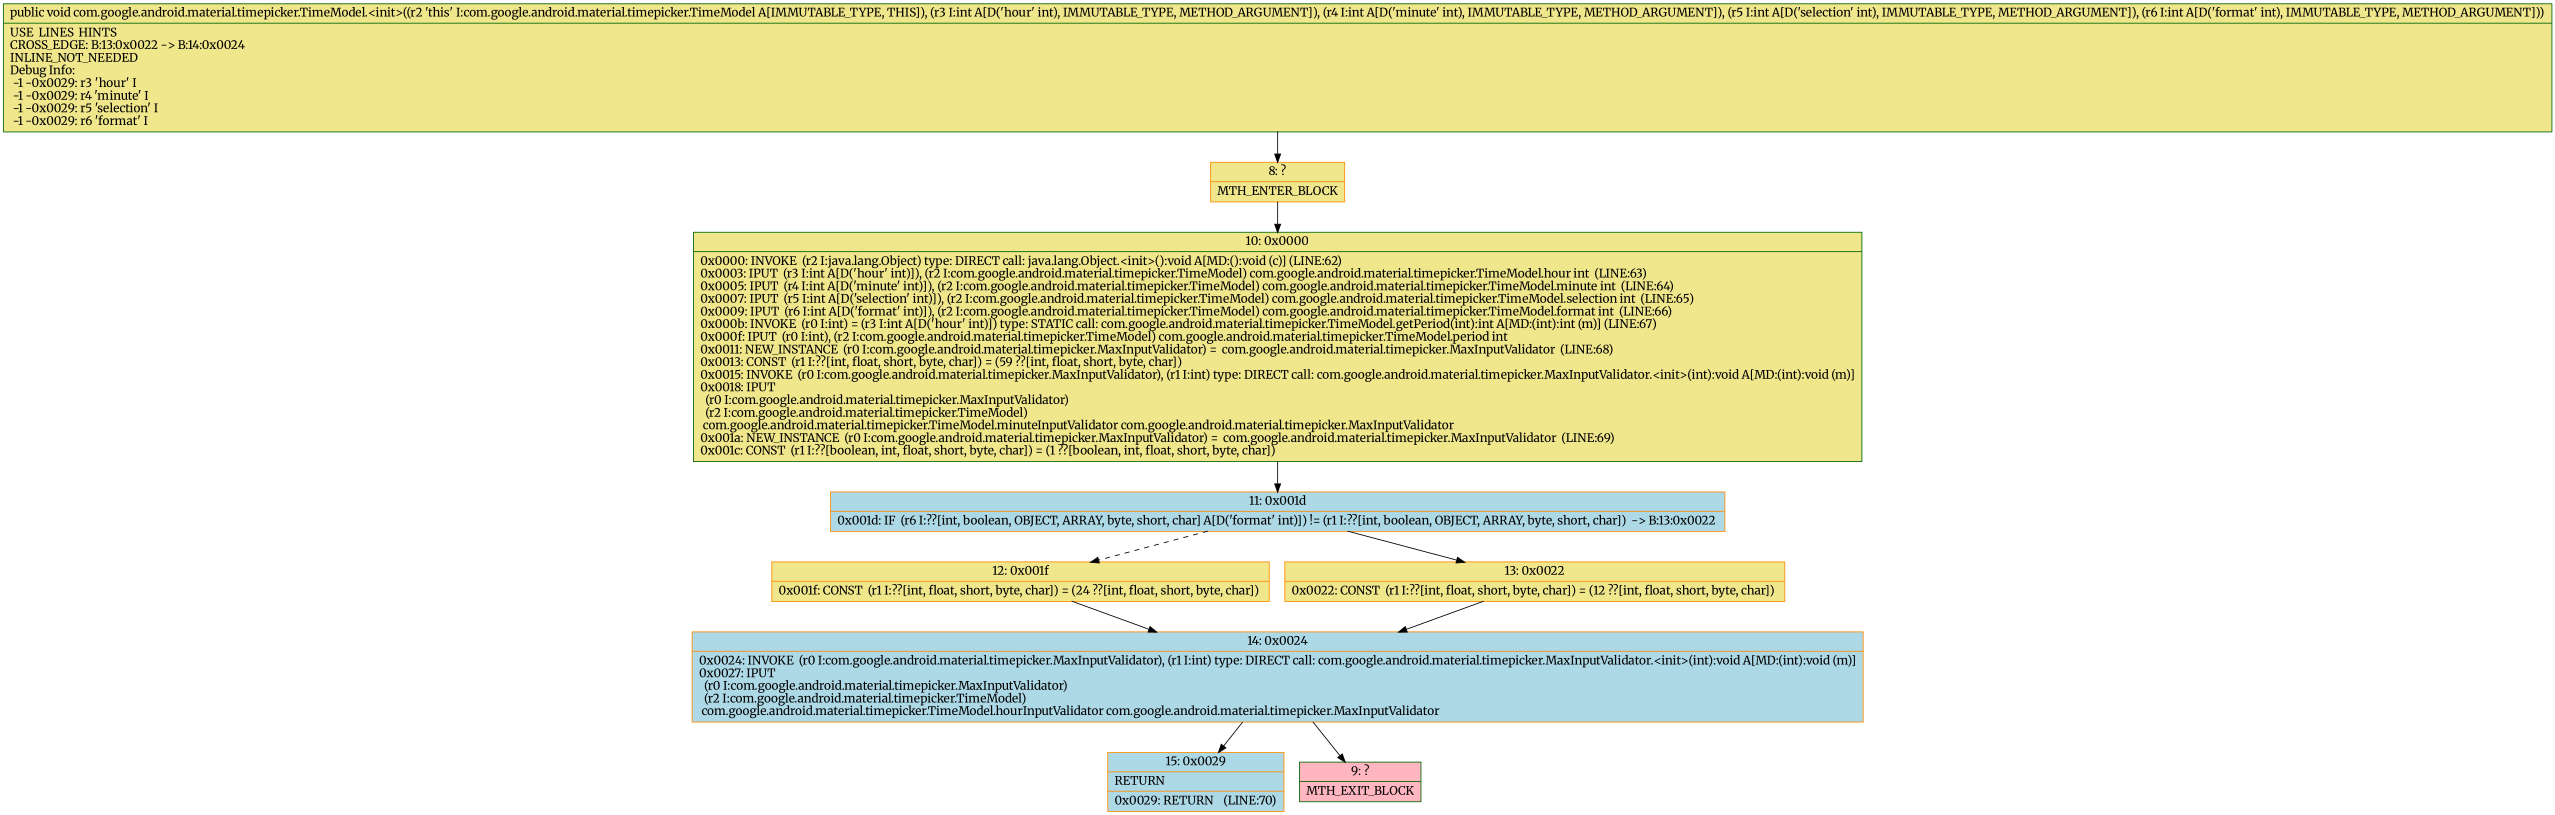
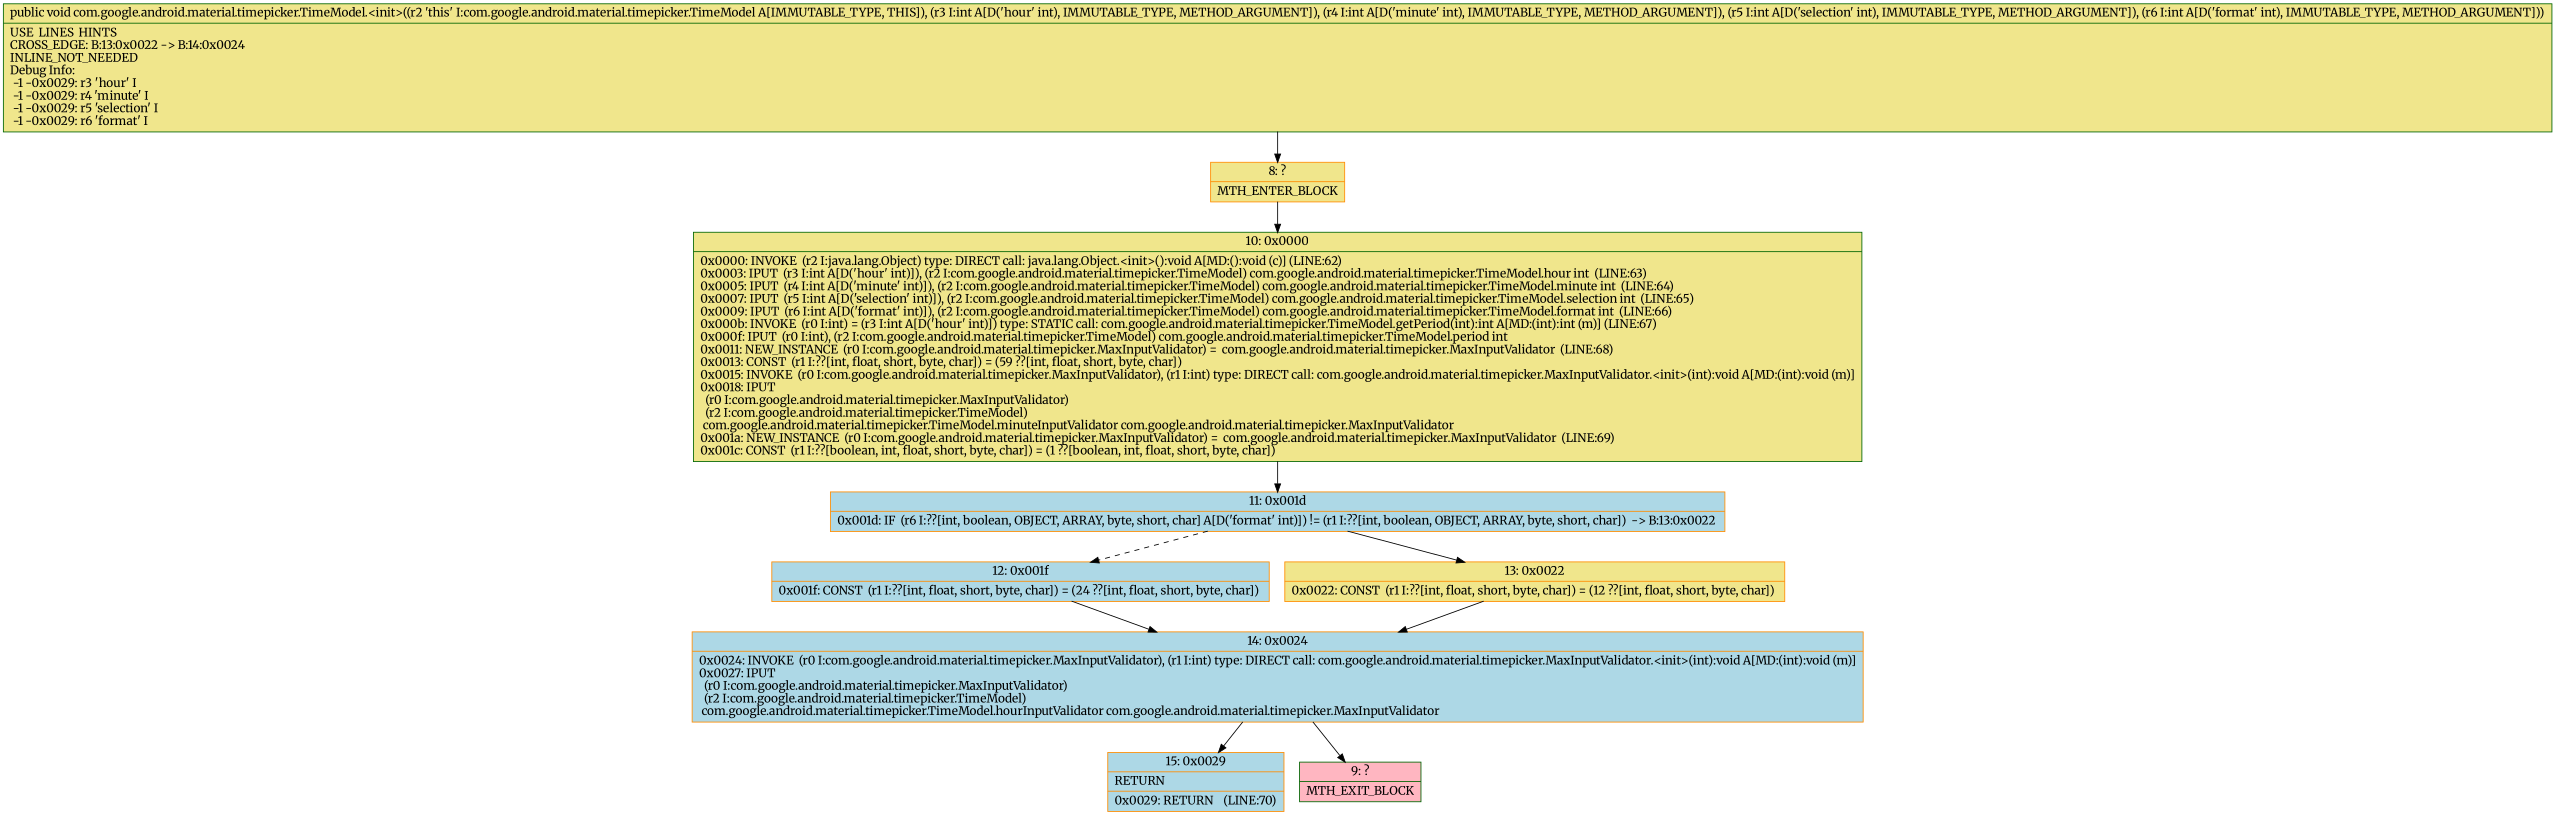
(1021, 582) -> (1021, 582)
